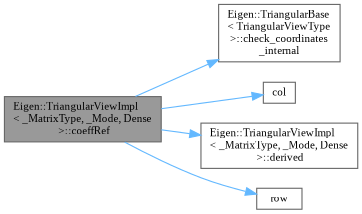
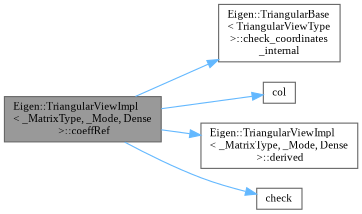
(279, 199) -> (279, 199)
